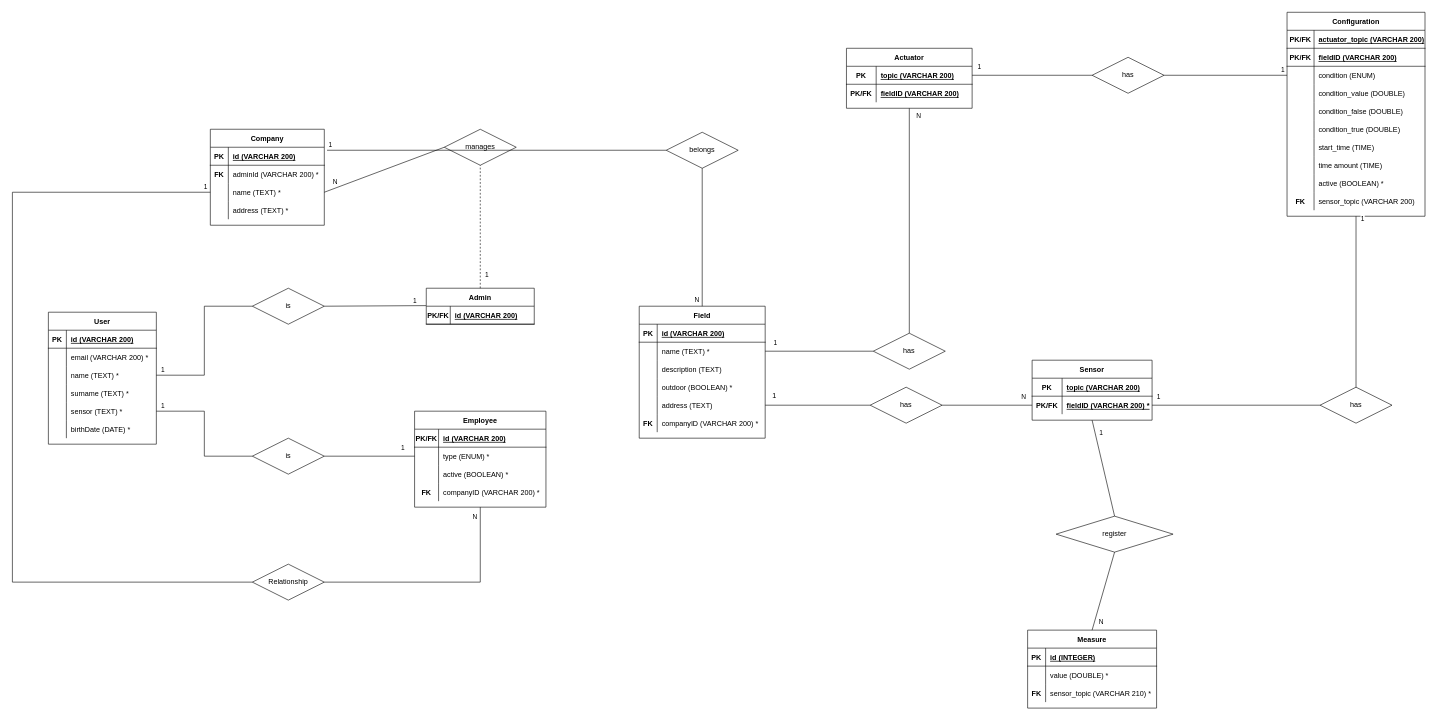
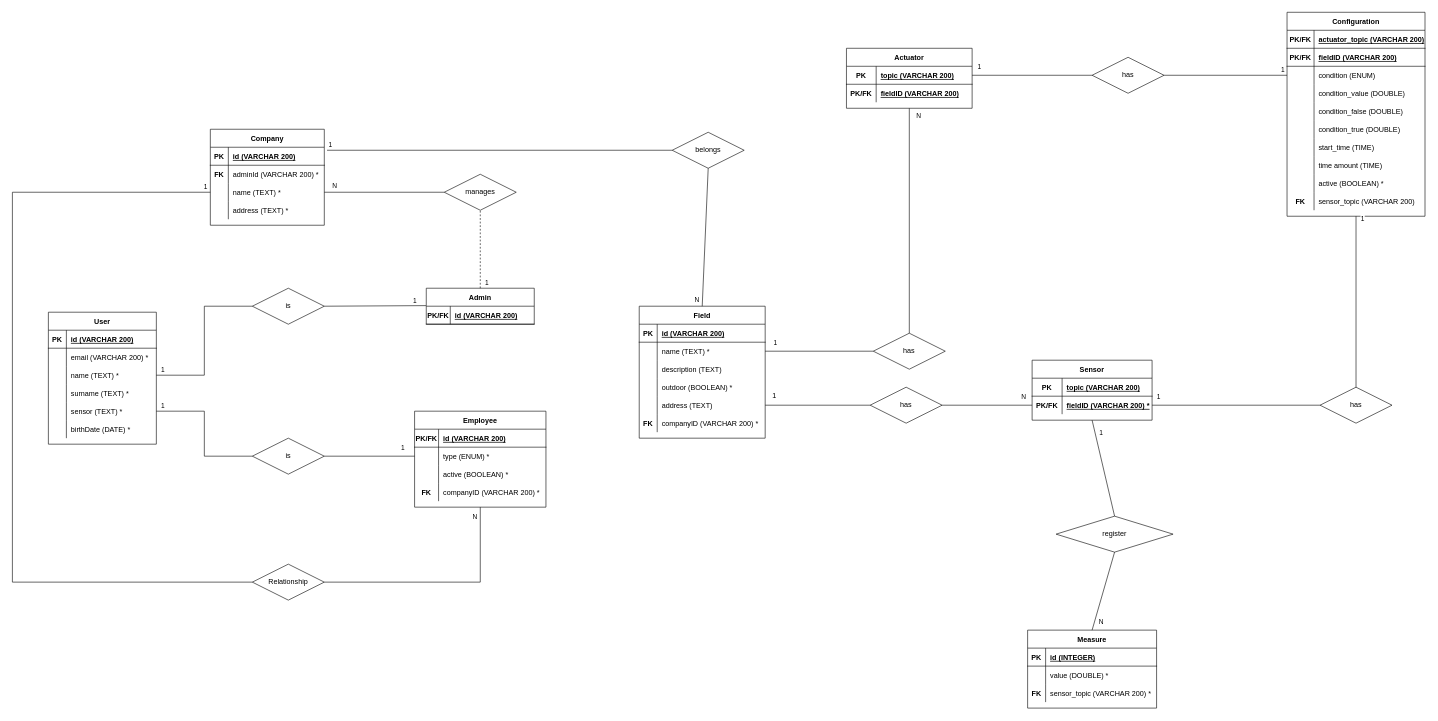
(480, 147) -> (480, 192)
(702, 150) -> (708, 150)
(1103, 694) -> (1103, 694)
